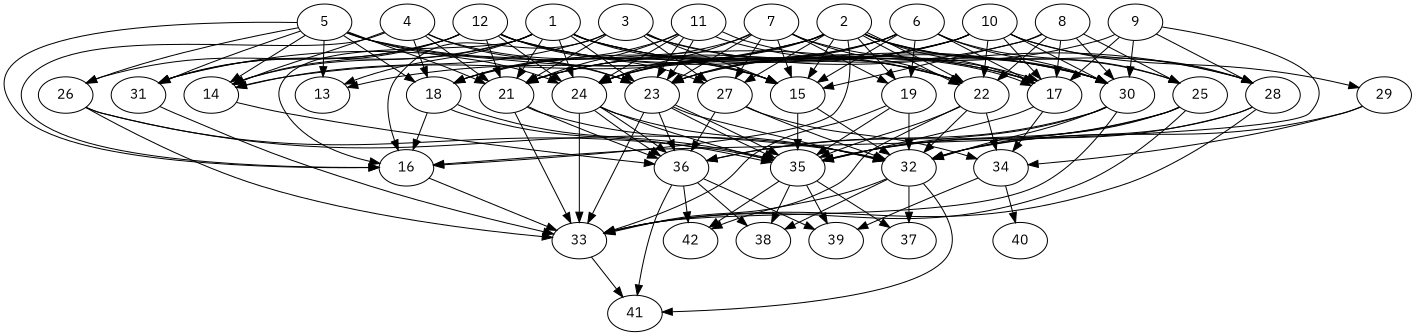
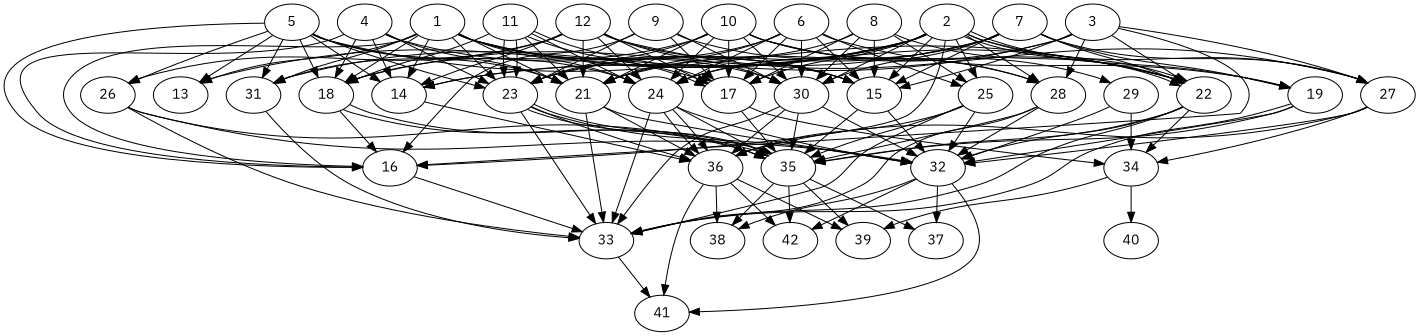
none -> (386, 56)
